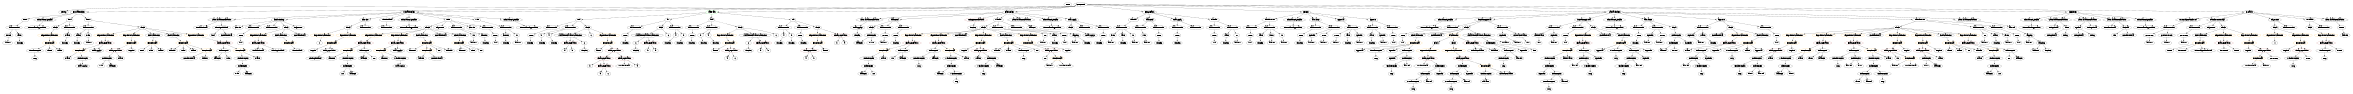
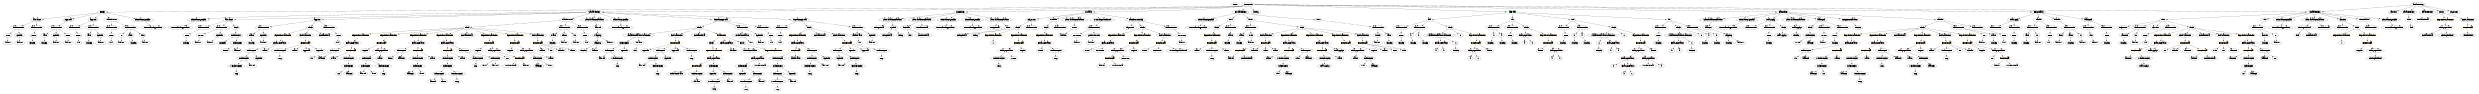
(344, 16) -> (2367, 8)
